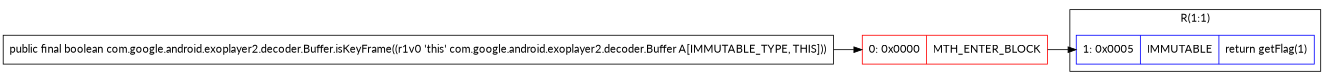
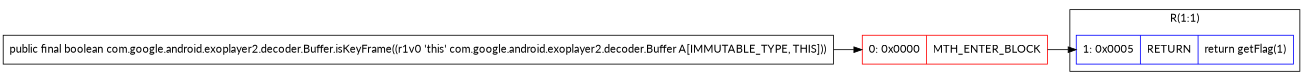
(1180, 49) -> (1169, 49)
